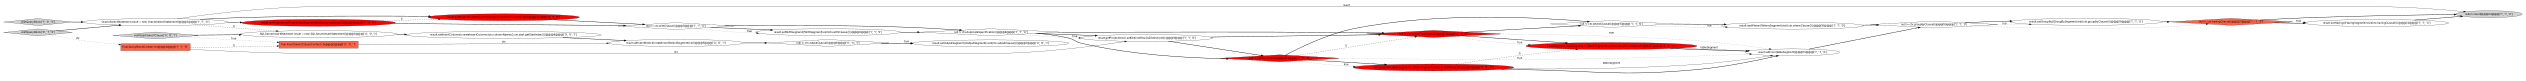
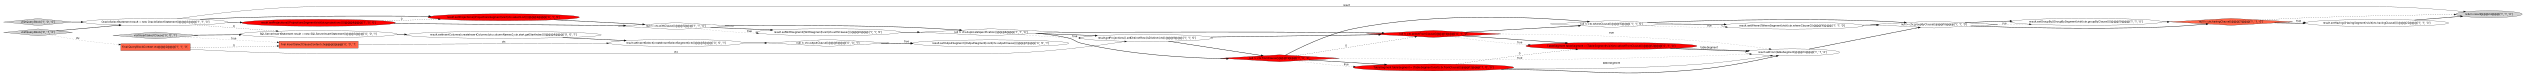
(2357, 16) -> (2357, 16)
none -> (1776, 20)
(2088, 28) -> (2088, 28)
